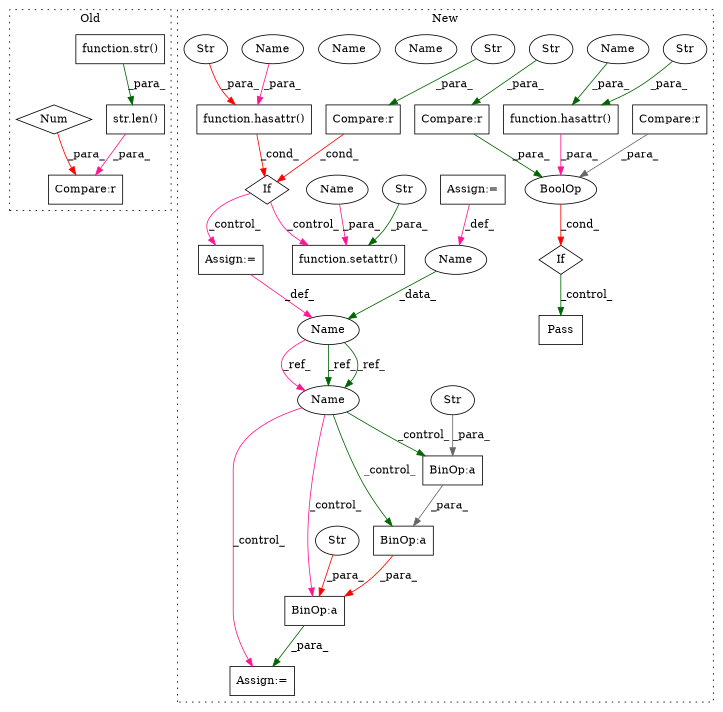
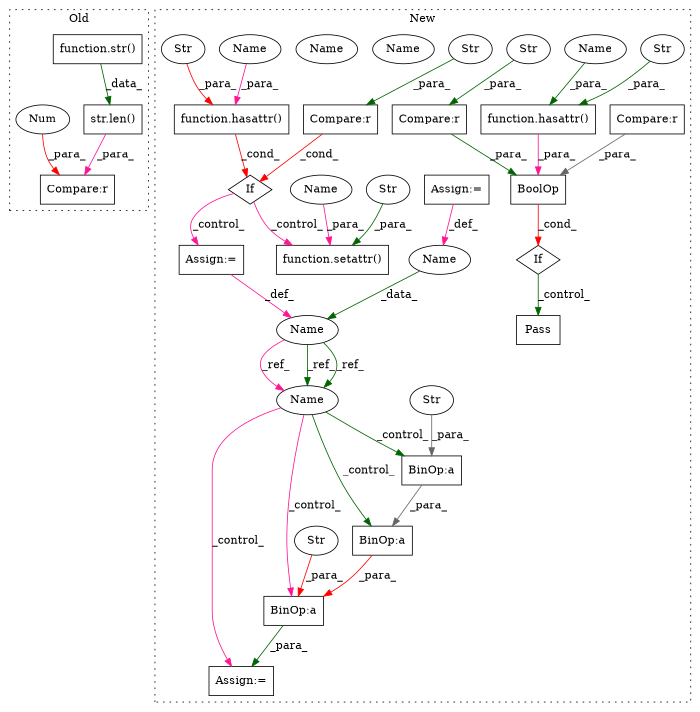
(147, 84) -> (124, 84)
(54, 119) -> (43, 119)
(561, 190) -> (538, 190)
